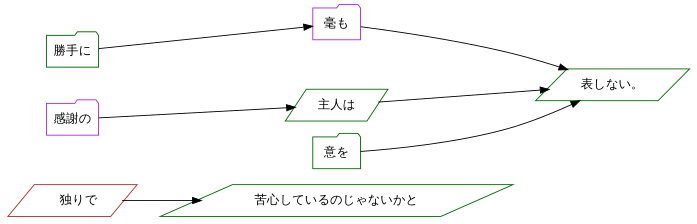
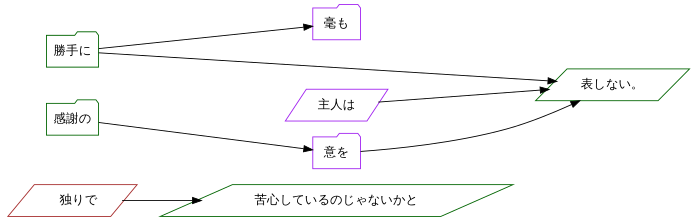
(461, 42) -> (323, 67)
(337, 105) -> (337, 105)
(193, 113) -> (201, 136)
(73, 119) -> (73, 119)
(337, 153) -> (337, 153)
